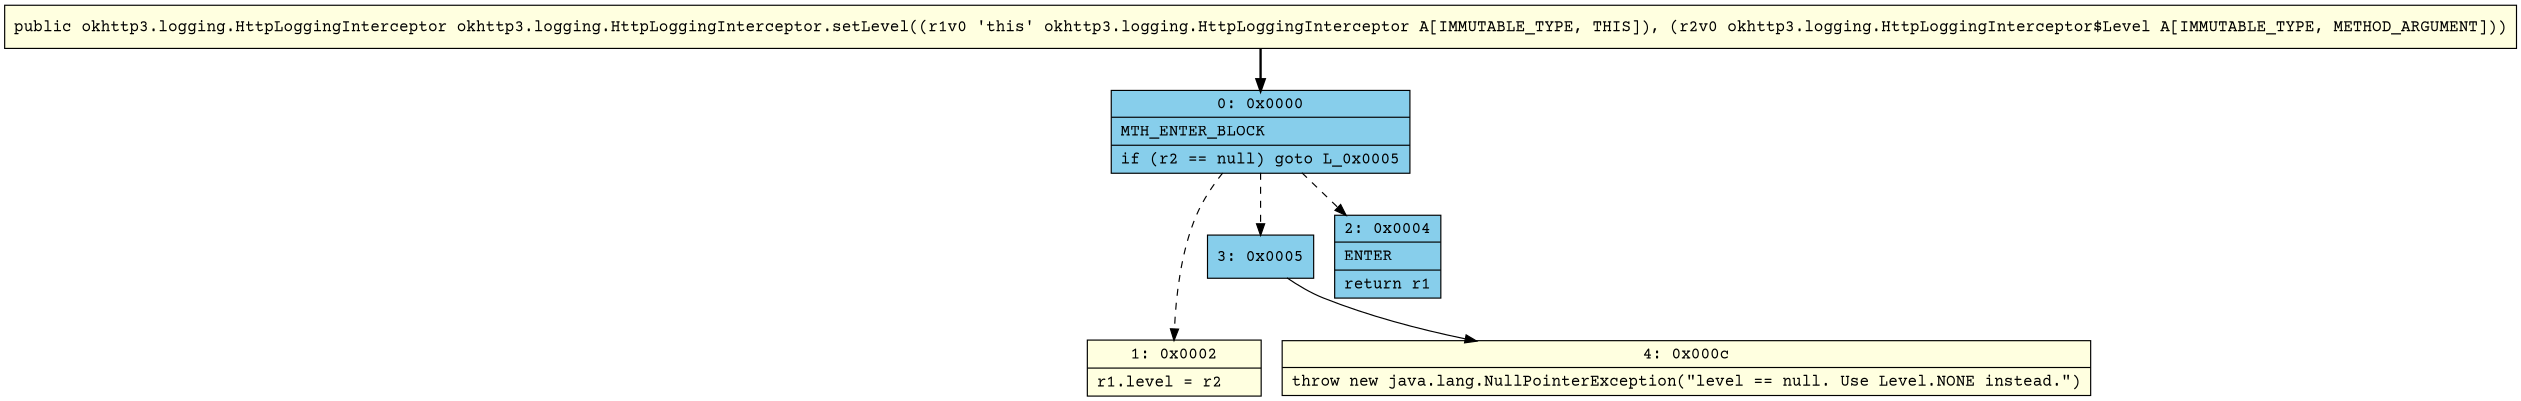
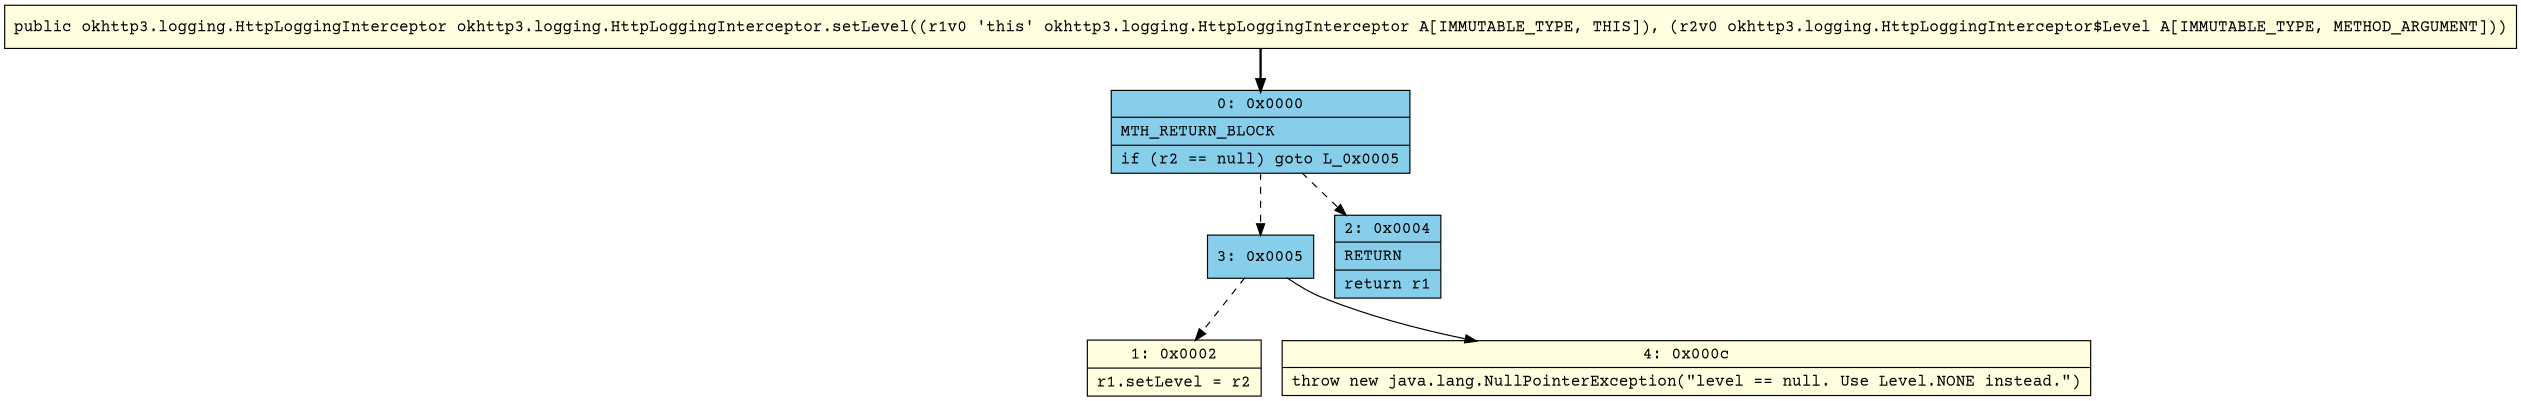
(1193, 131) -> (1198, 131)
(1186, 247) -> (1224, 304)
(1368, 256) -> (1373, 256)
(1160, 382) -> (1174, 382)
